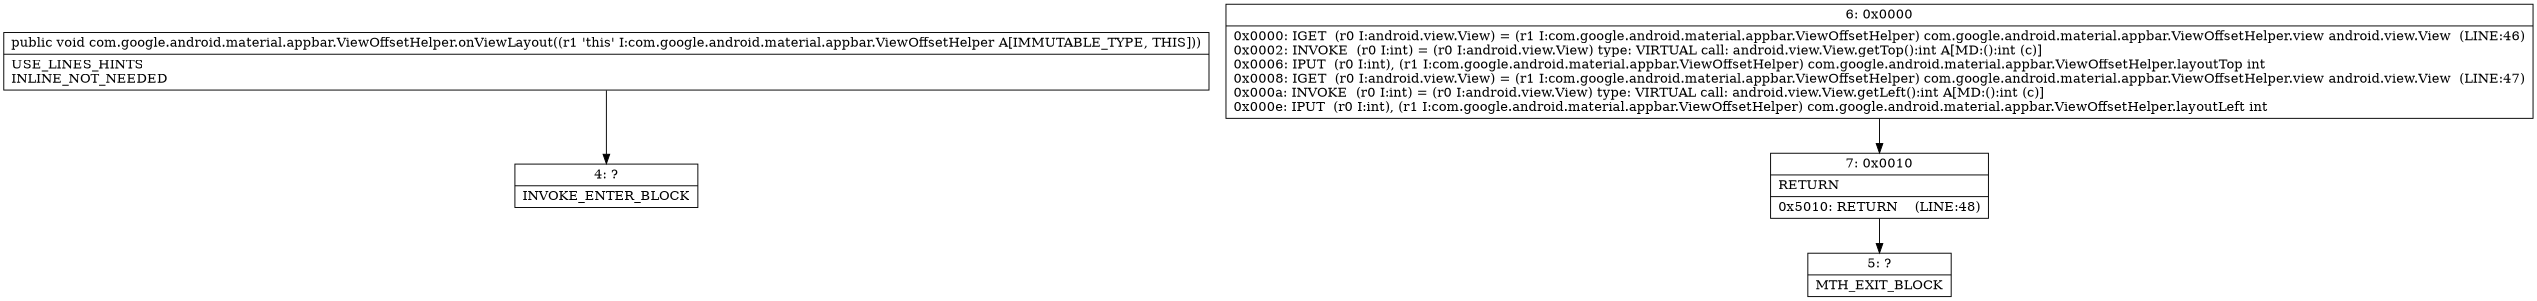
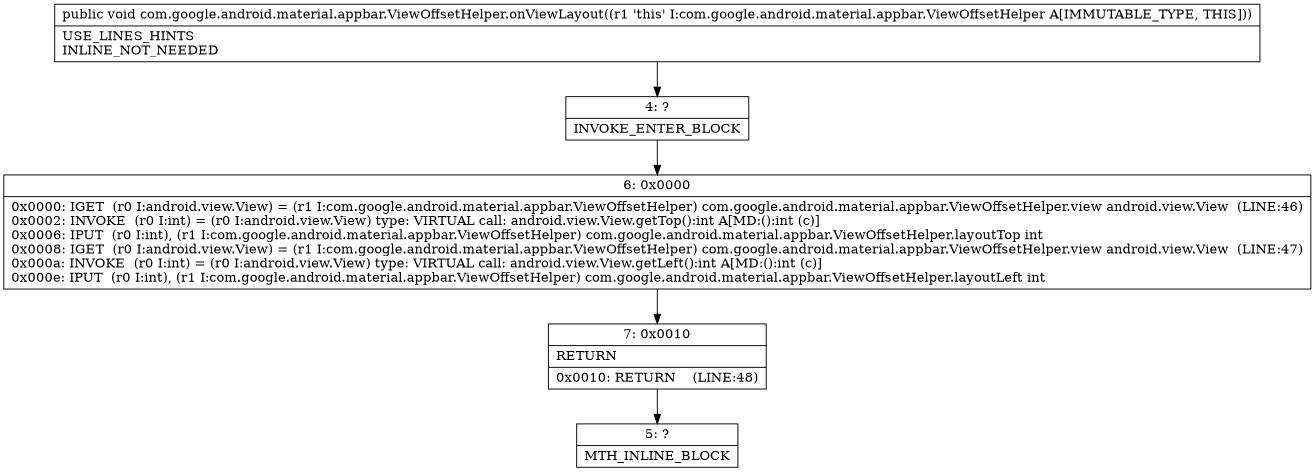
none -> (657, 153)
(1880, 207) -> (657, 378)
(1880, 285) -> (657, 456)
